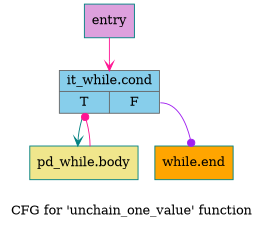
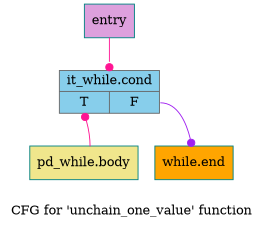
(109, 50) -> (109, 50)
(80, 125) -> none
